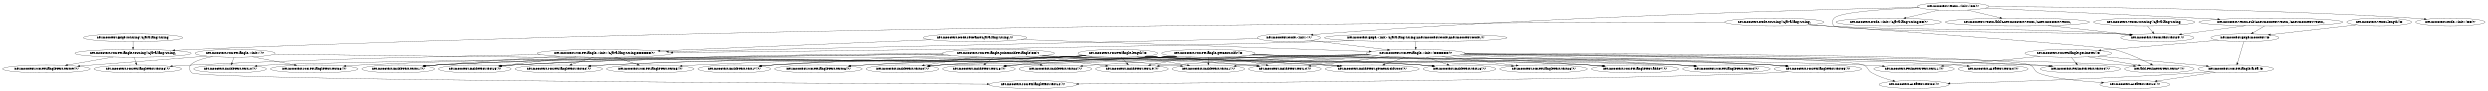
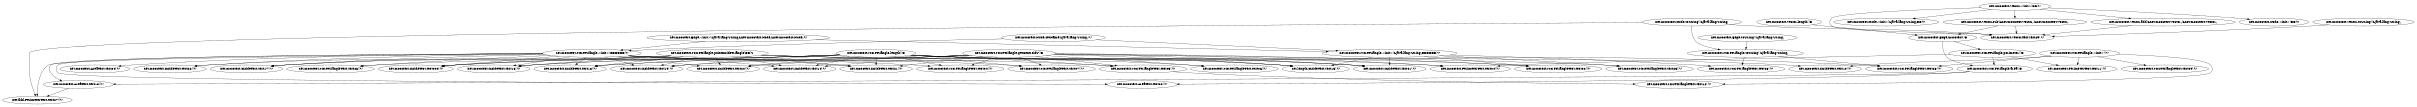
(1289, 38) -> none
(90, 61) -> (1828, 61)
(2113, 61) -> (59, 92)
(475, 69) -> (1316, 69)
(1372, 69) -> (416, 69)
(1635, 69) -> (1052, 69)
